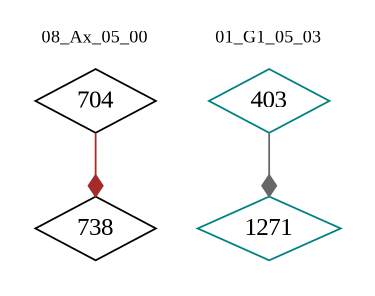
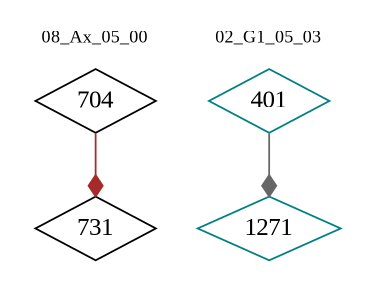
(269, 38) -> (269, 38)
(269, 101) -> (269, 101)
(96, 228) -> (96, 228)
